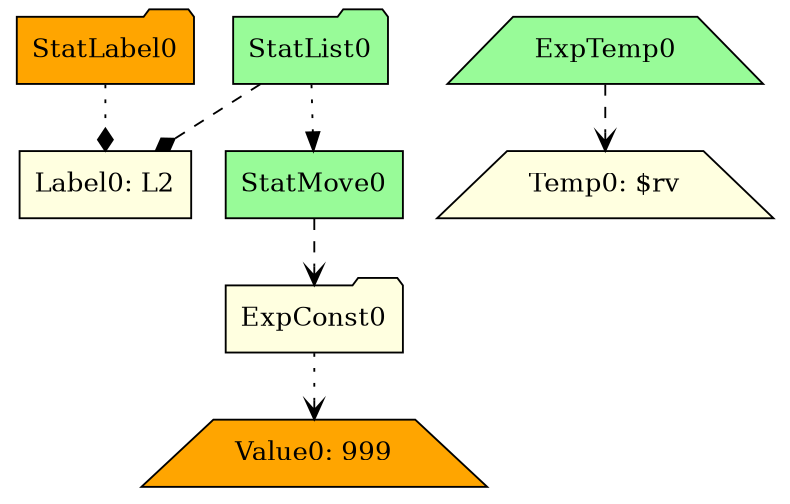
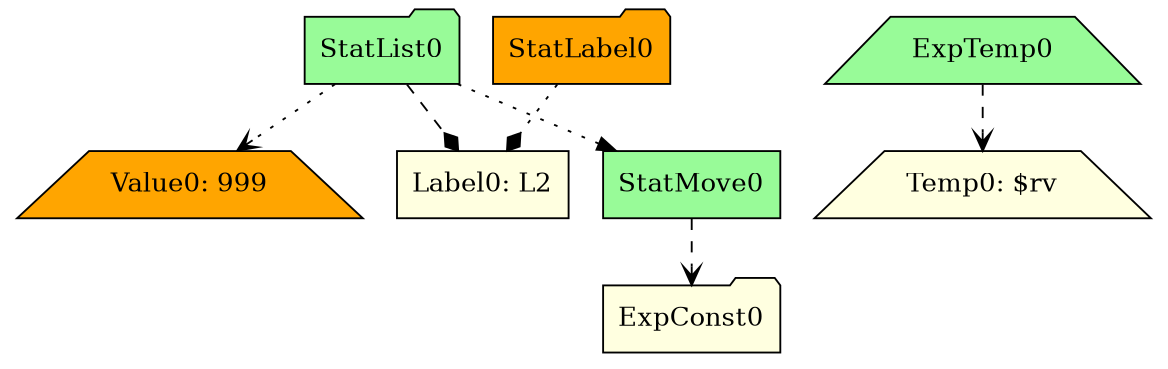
(314, 377) -> (294, 112)
